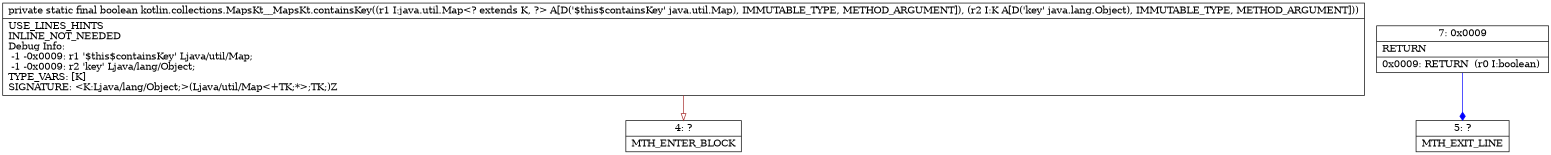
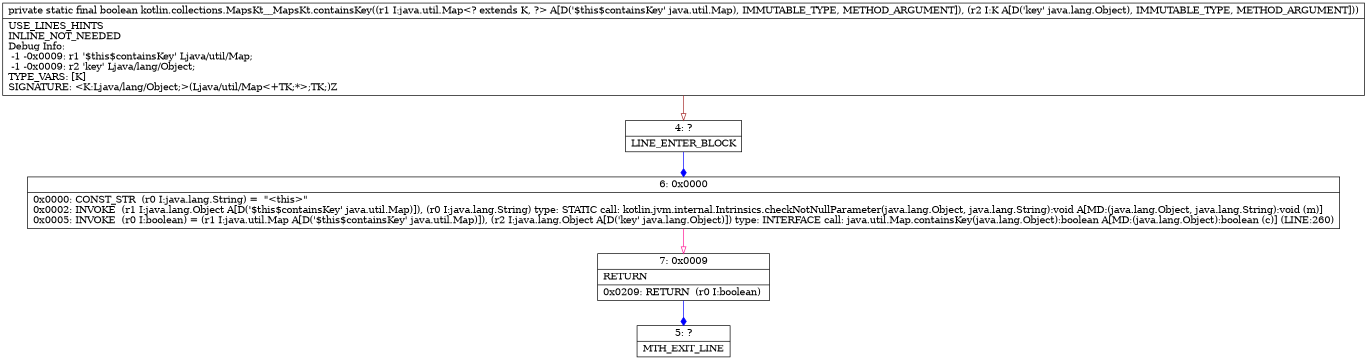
(1463, 65) -> (684, 292)
(684, 144) -> (684, 144)
none -> (684, 203)
